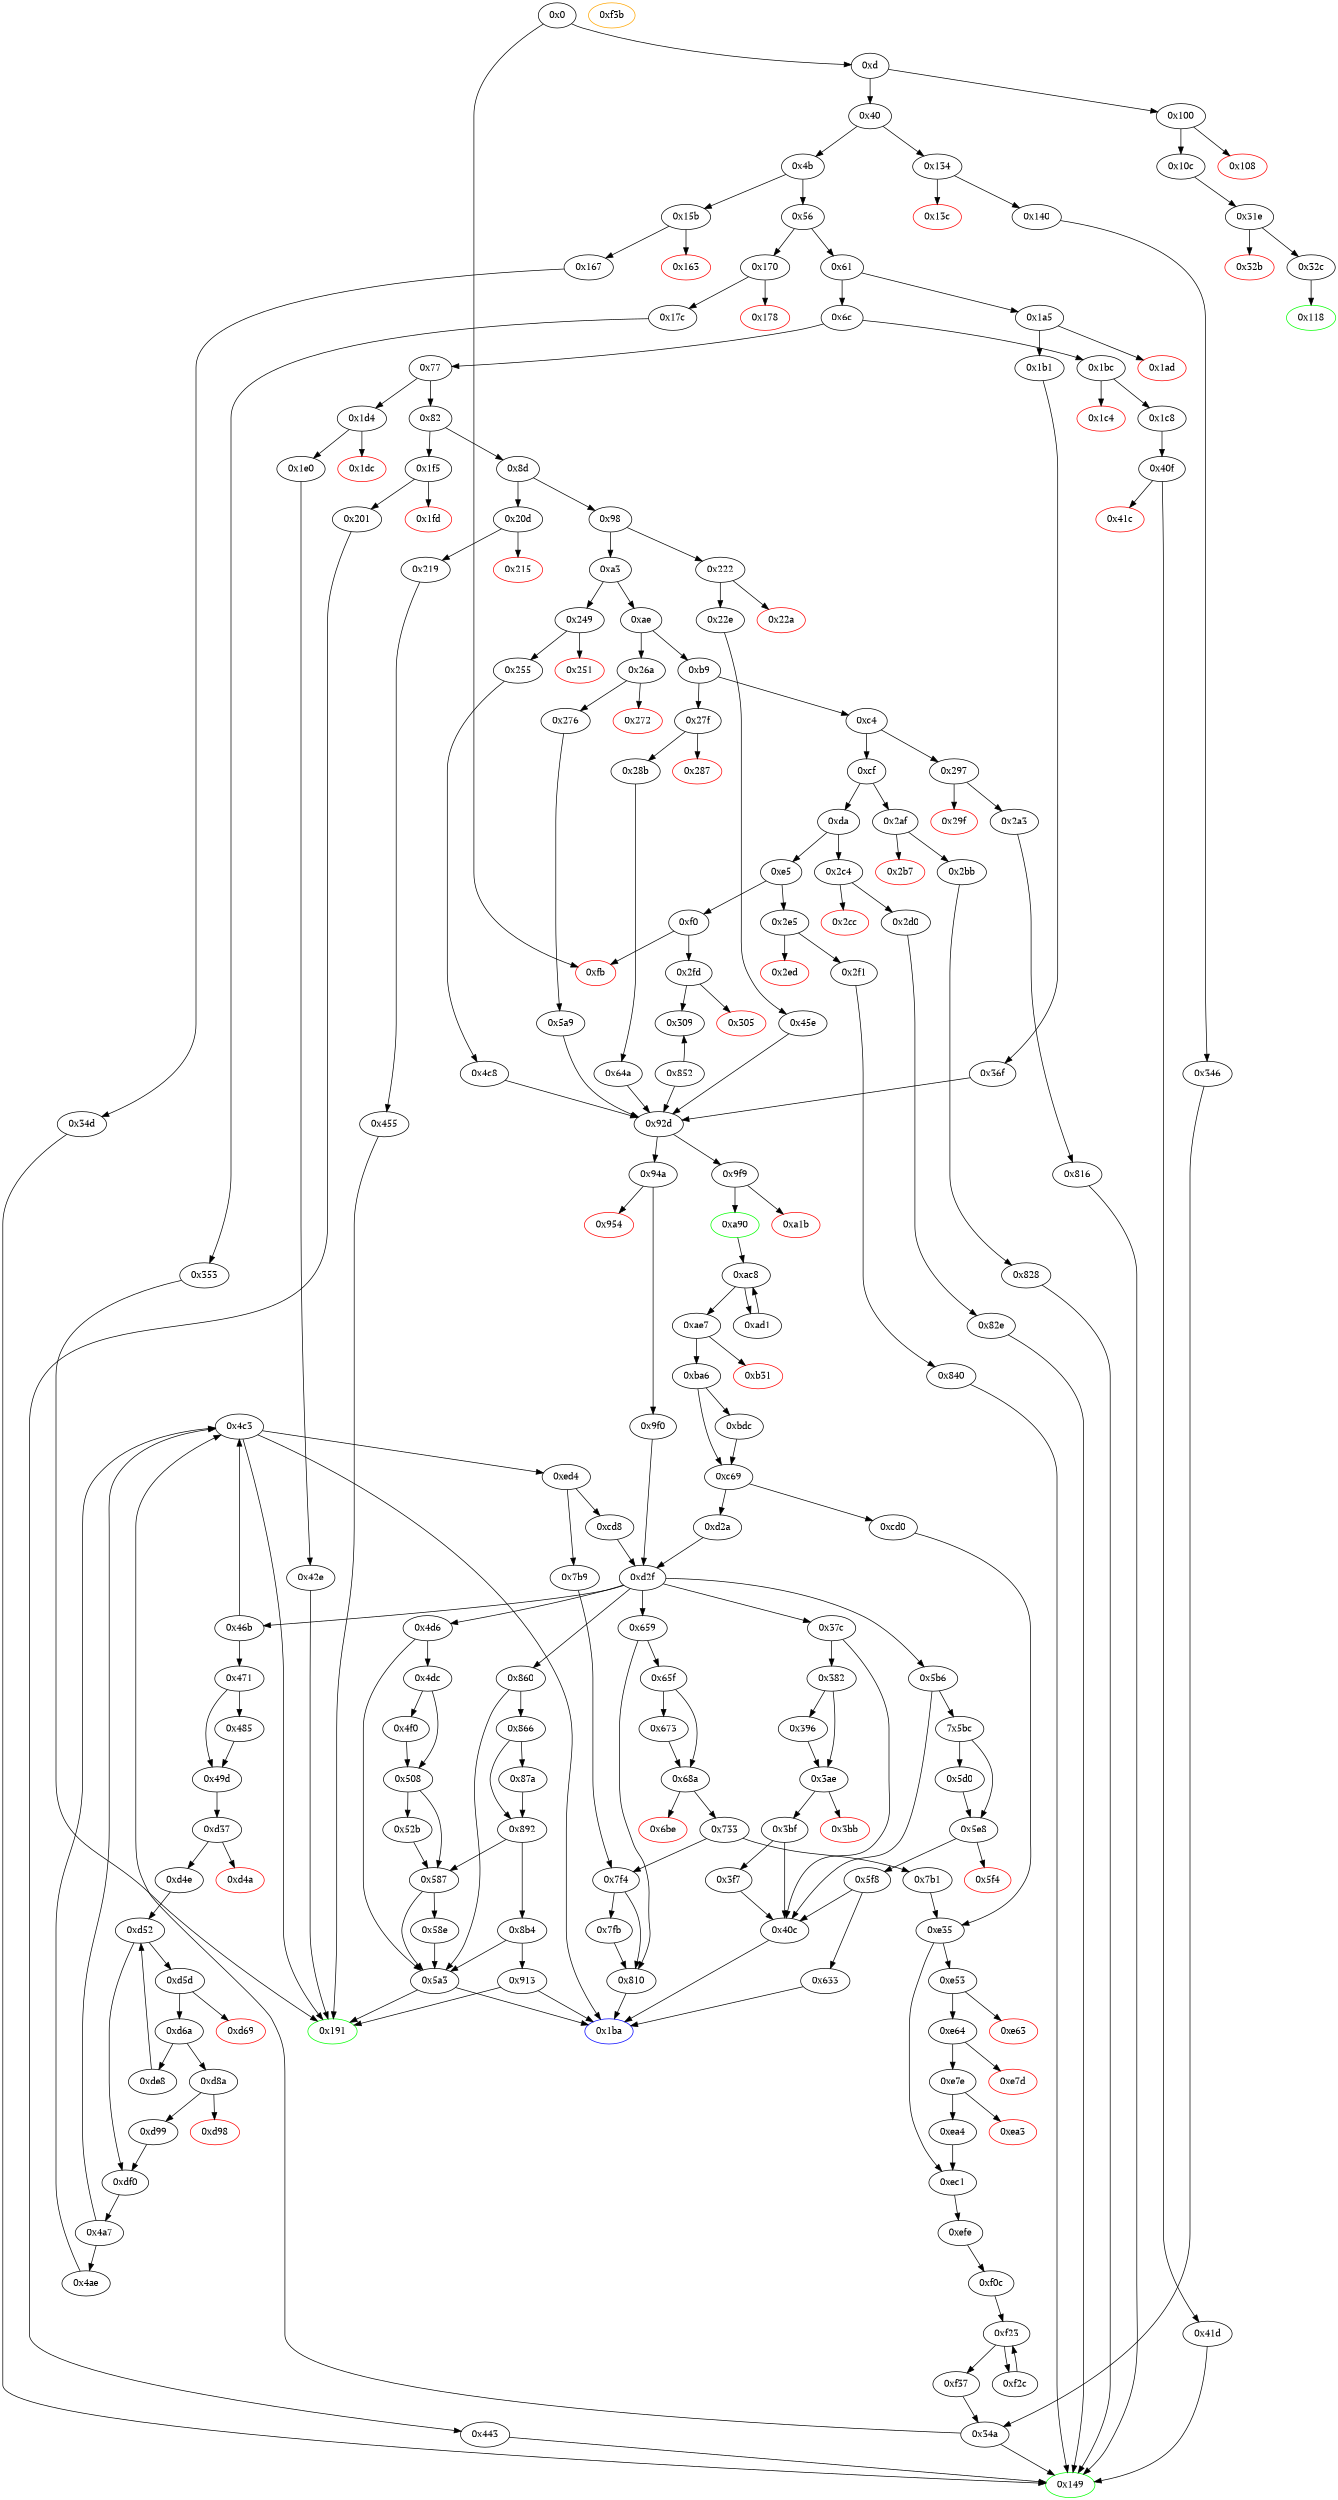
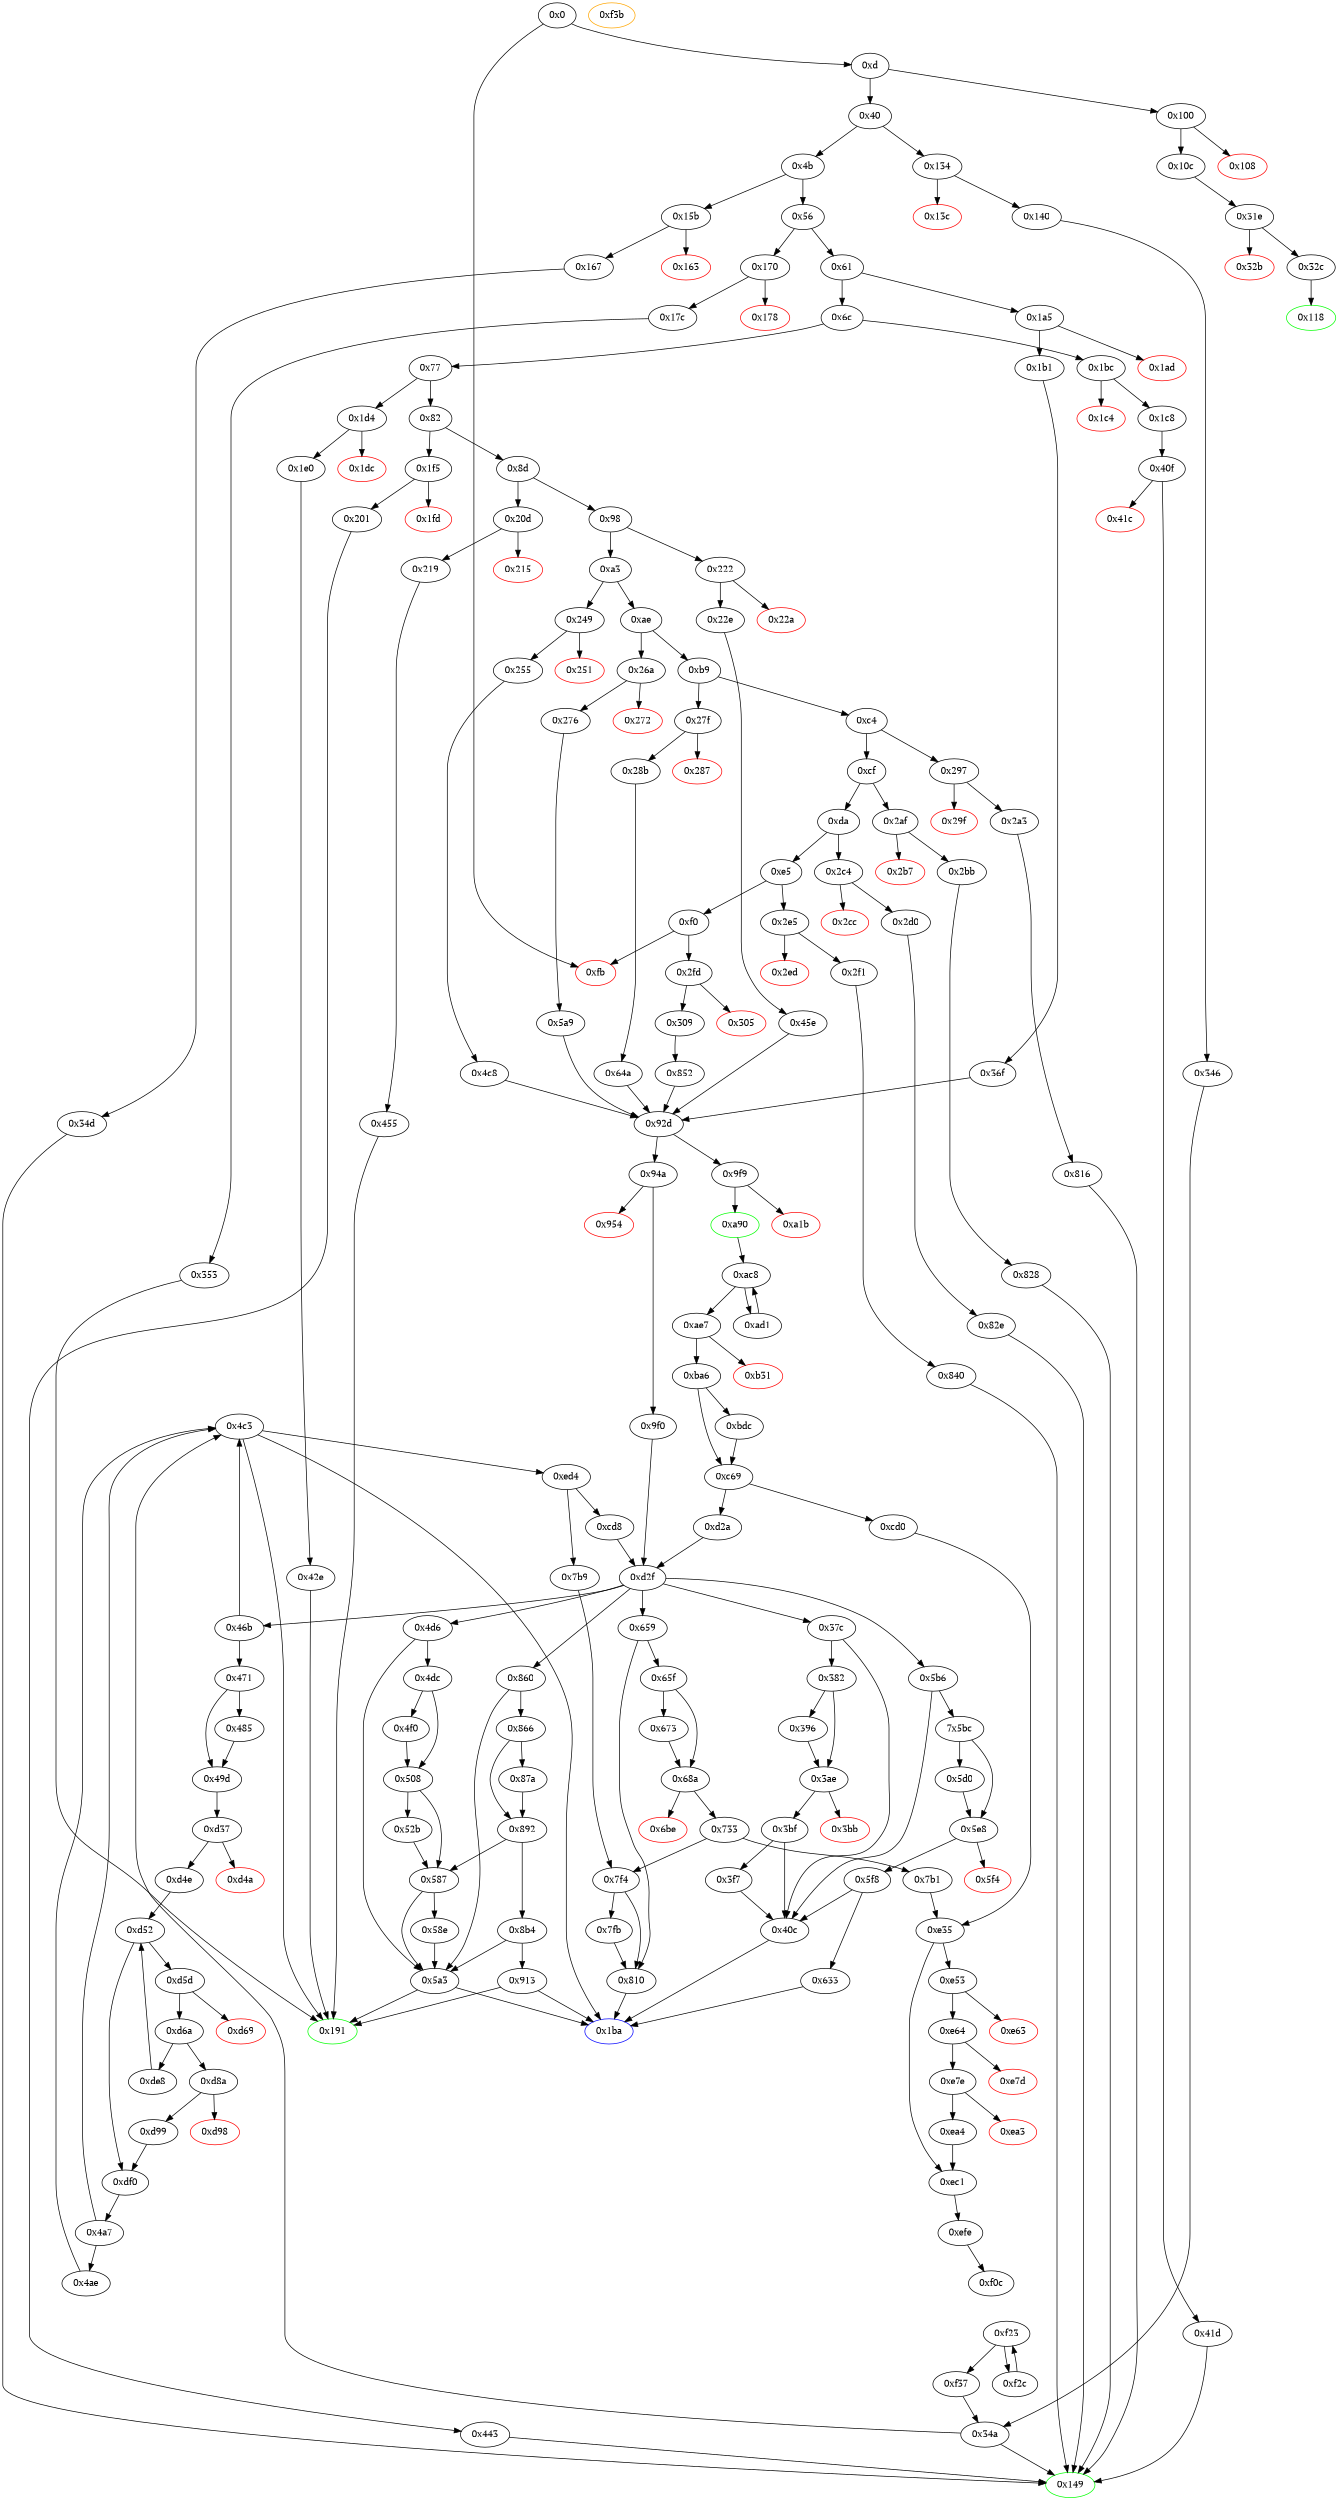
(684, 1052) -> (675, 1045)
(998, 2305) -> none
